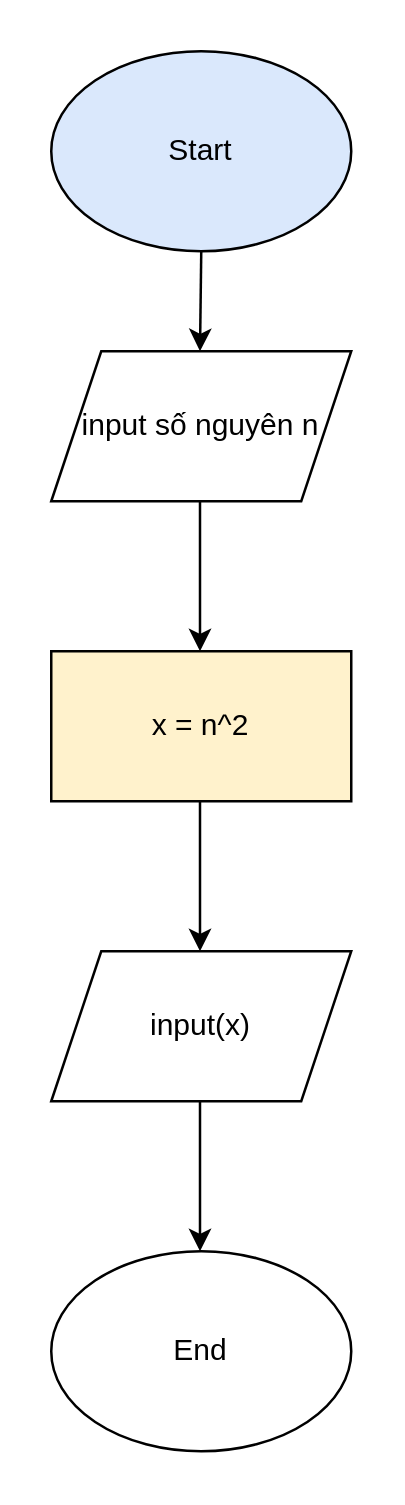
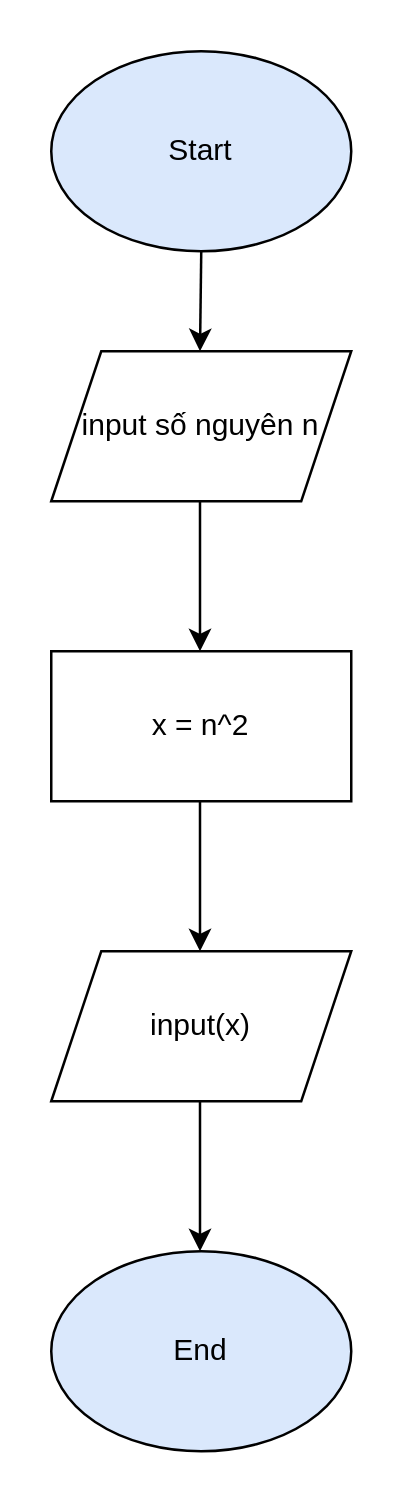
(201, 726) -> (201, 726)
(201, 1351) -> (201, 1351)
